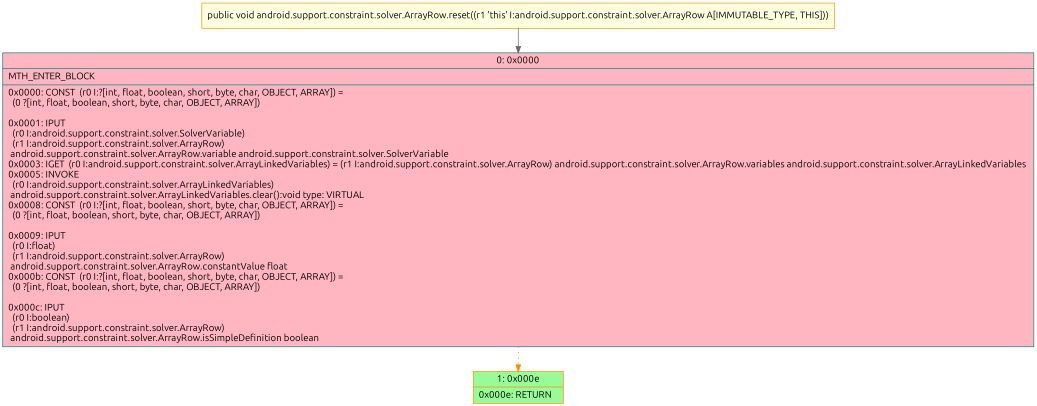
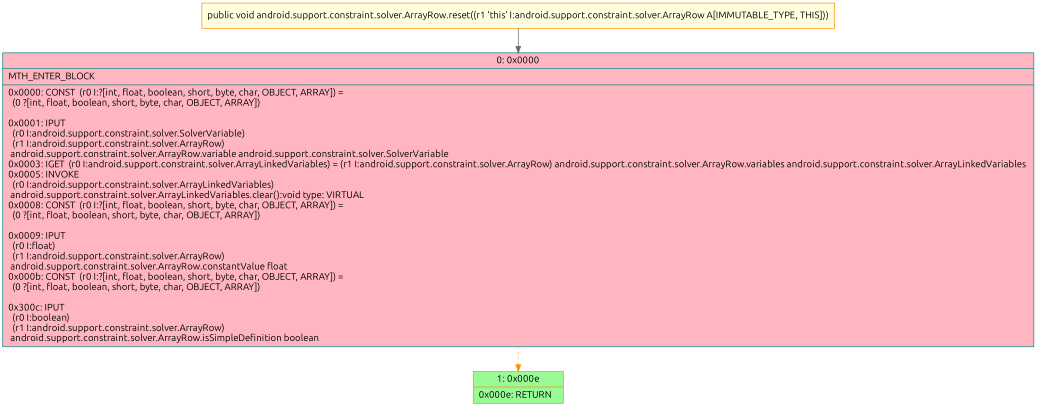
(39, 308) -> (39, 308)
